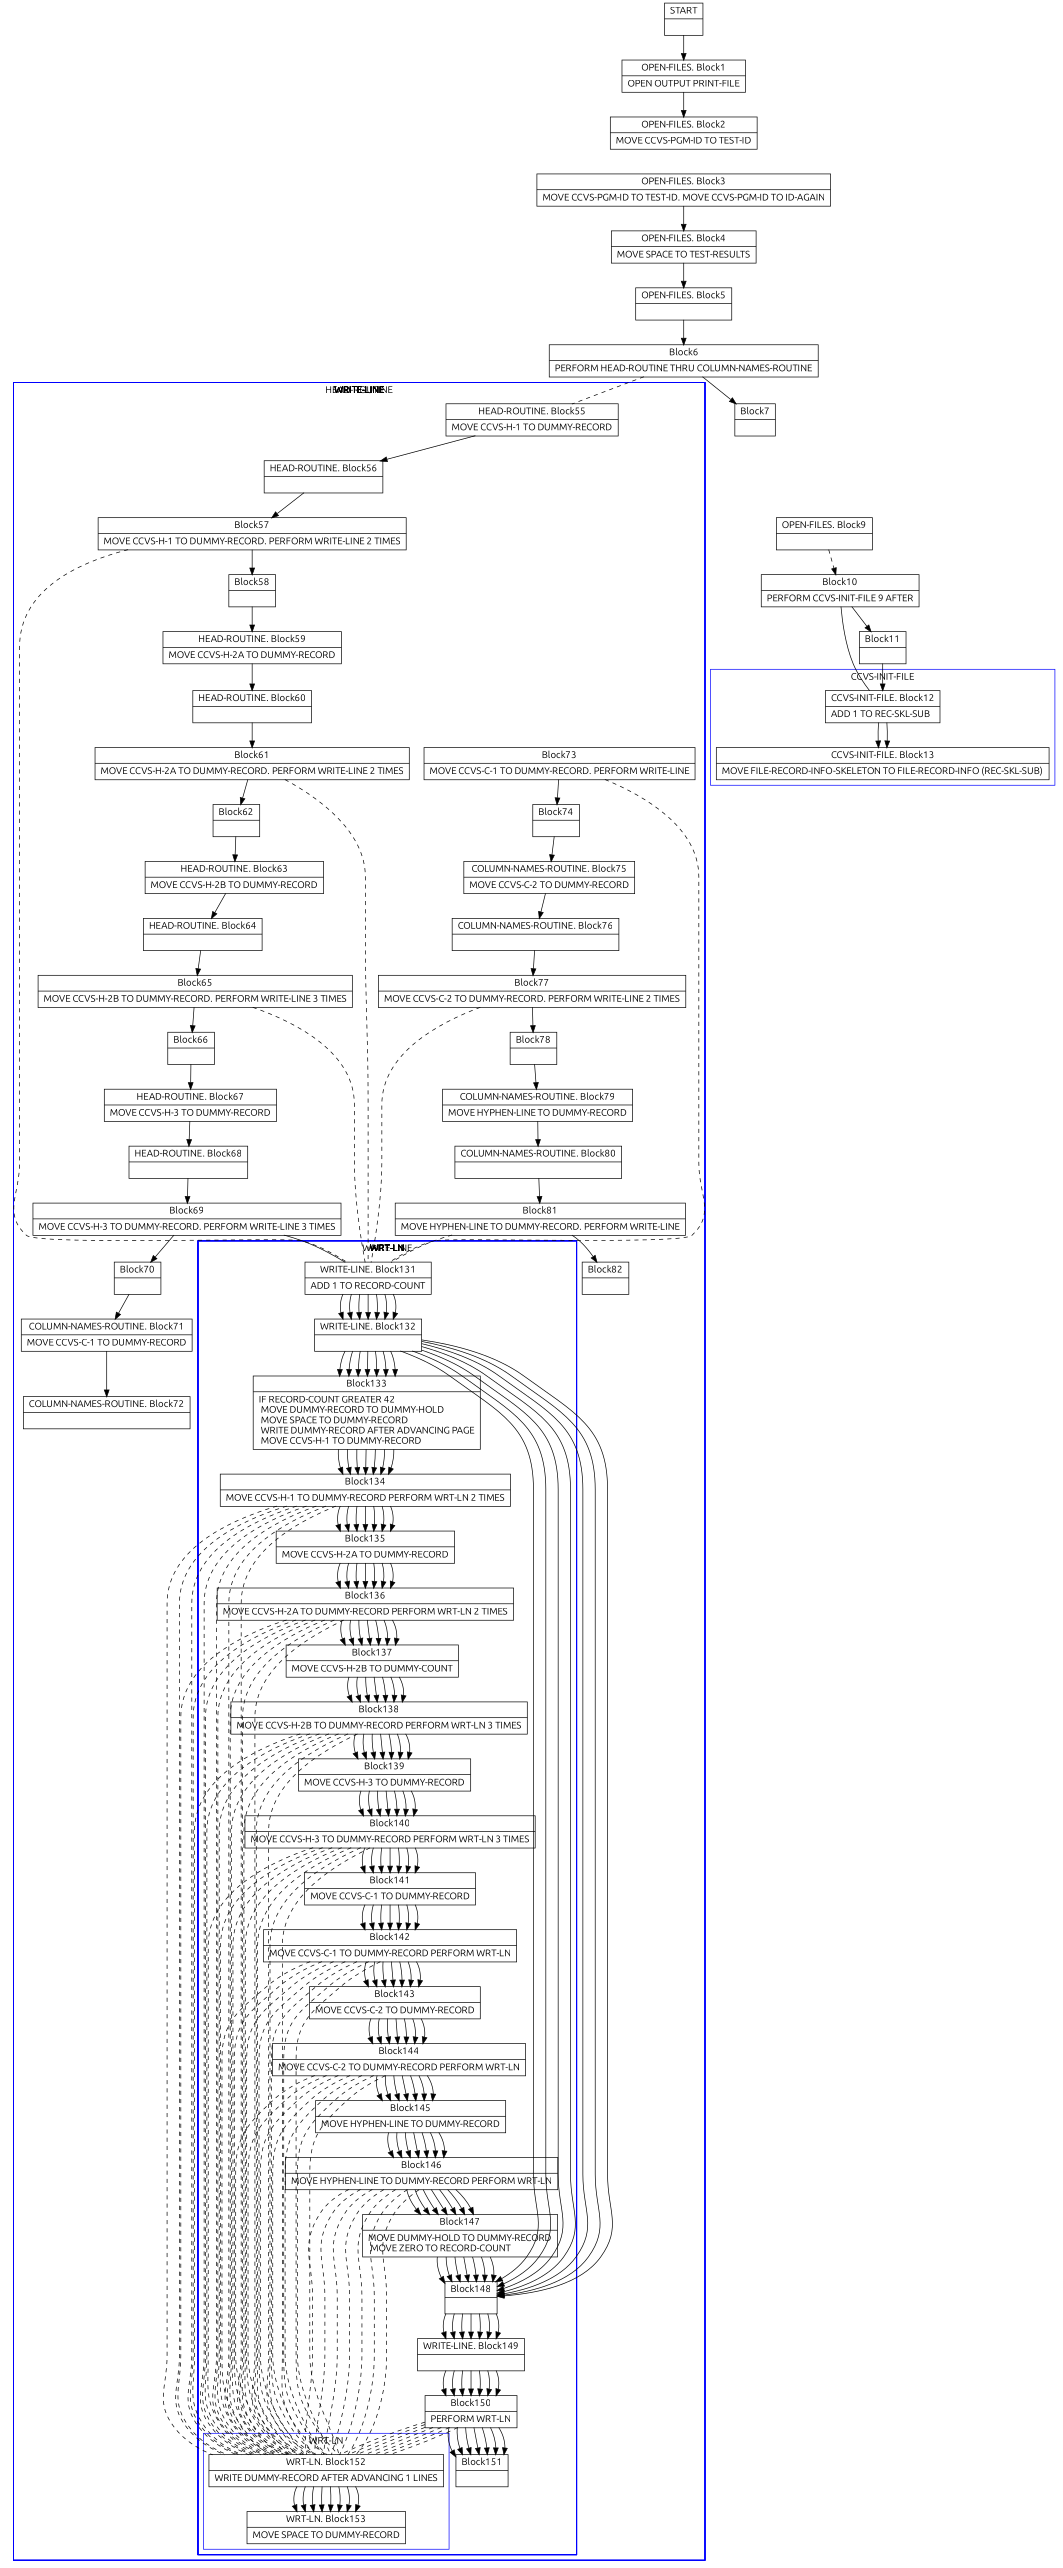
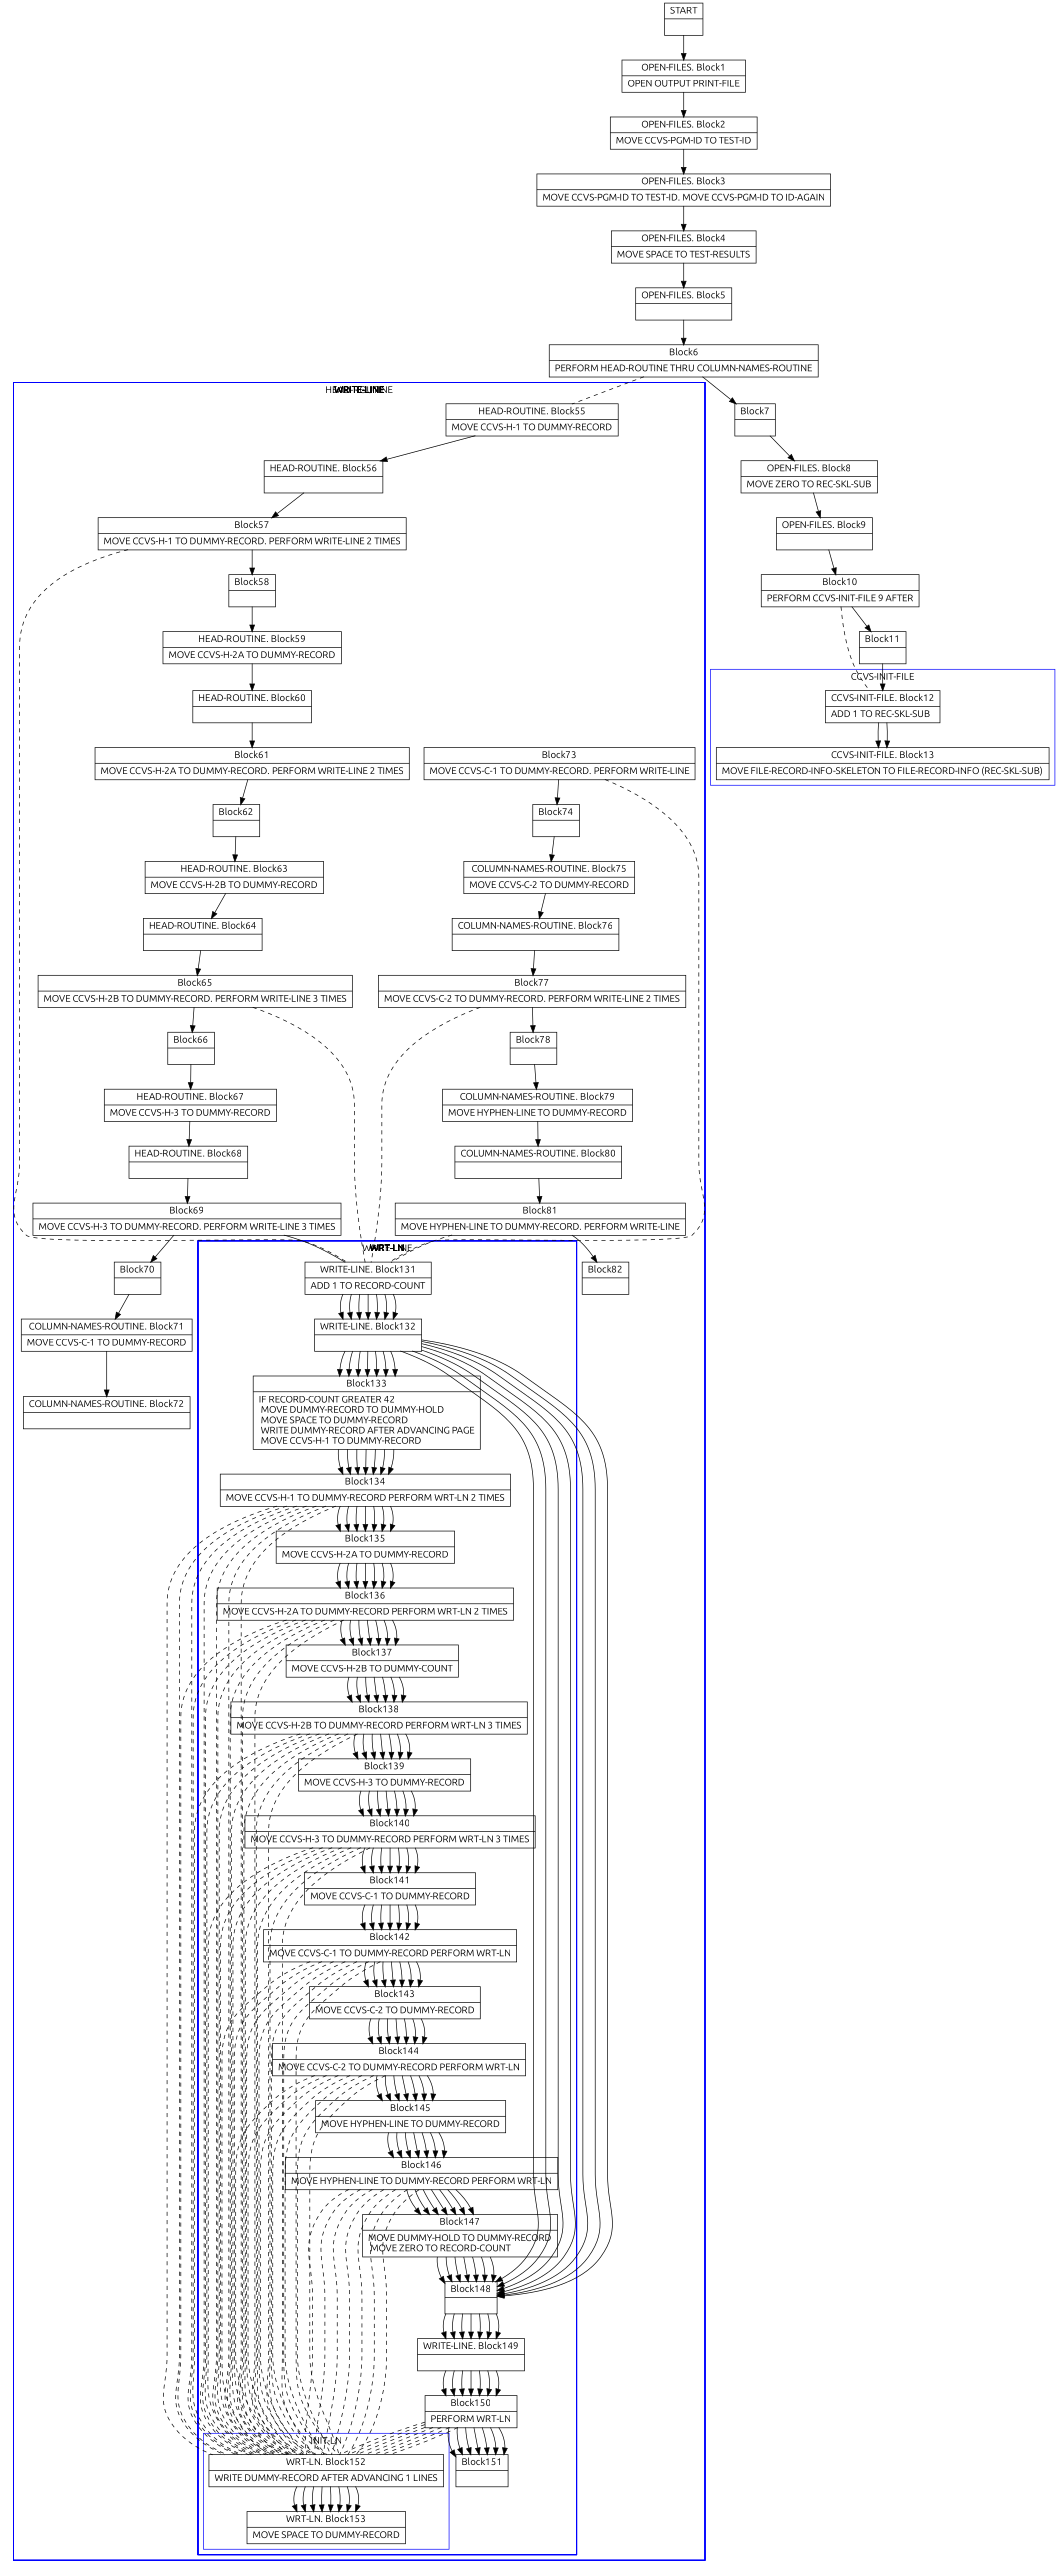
none -> (684, 158)
none -> (809, 477)
(831, 559) -> (831, 559)
(849, 651) -> (849, 651)
(366, 1003) -> none
(326, 2441) -> (326, 2441)
